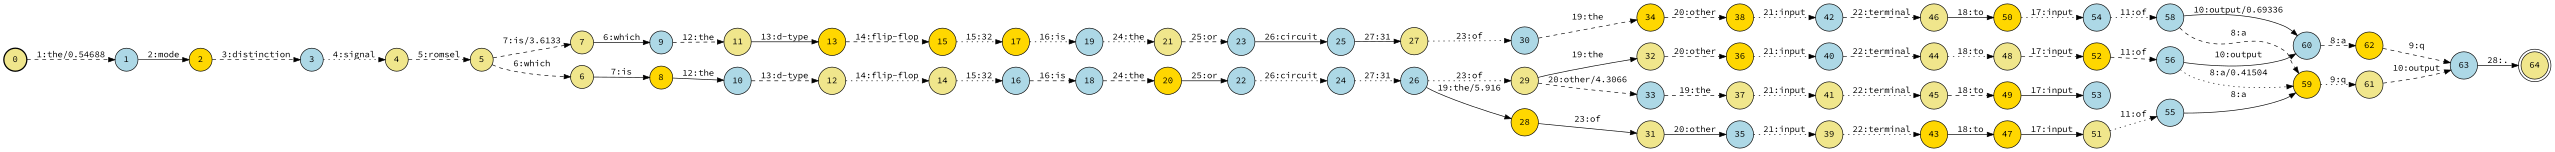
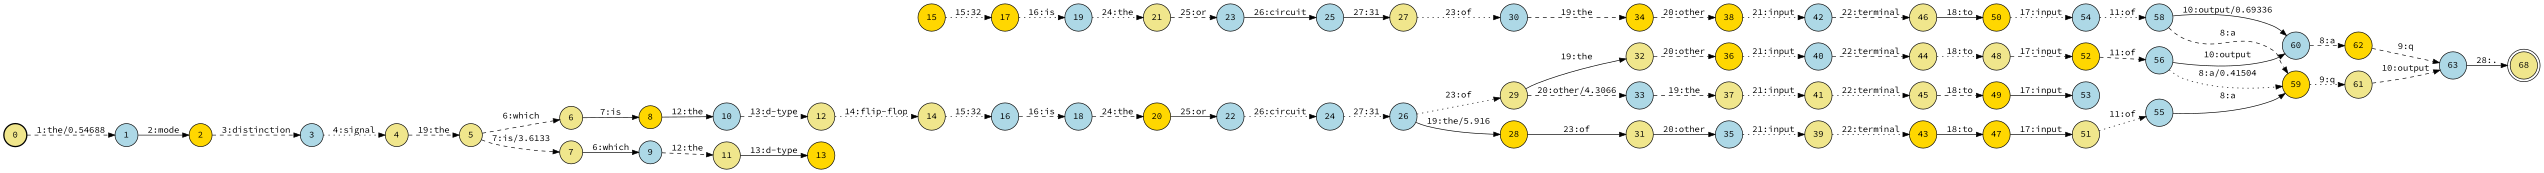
(884, 42) -> none
(439, 55) -> (434, 130)
(2535, 65) -> (2524, 65)
